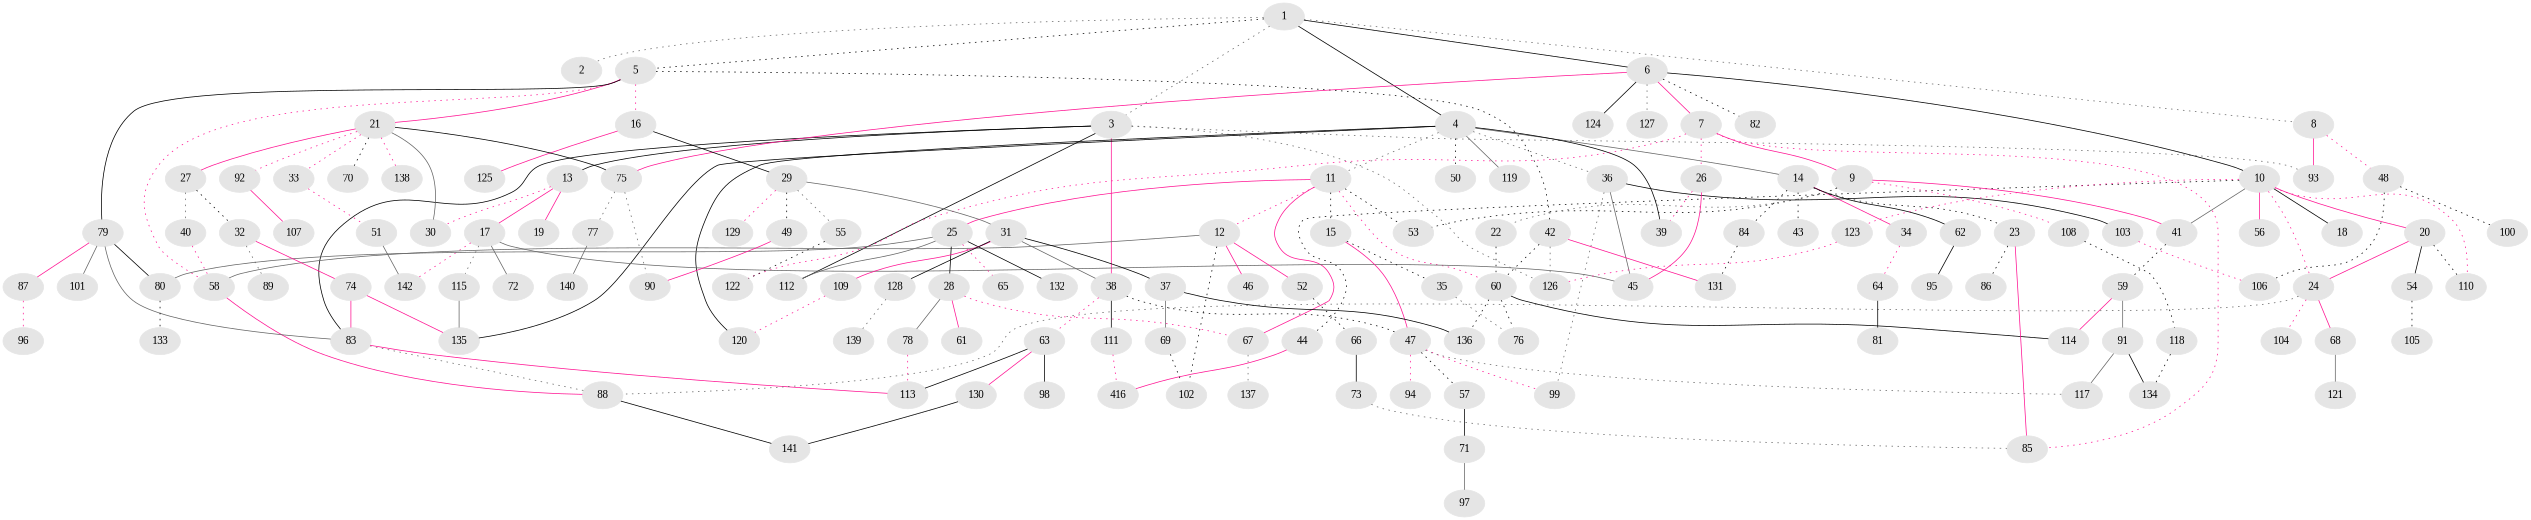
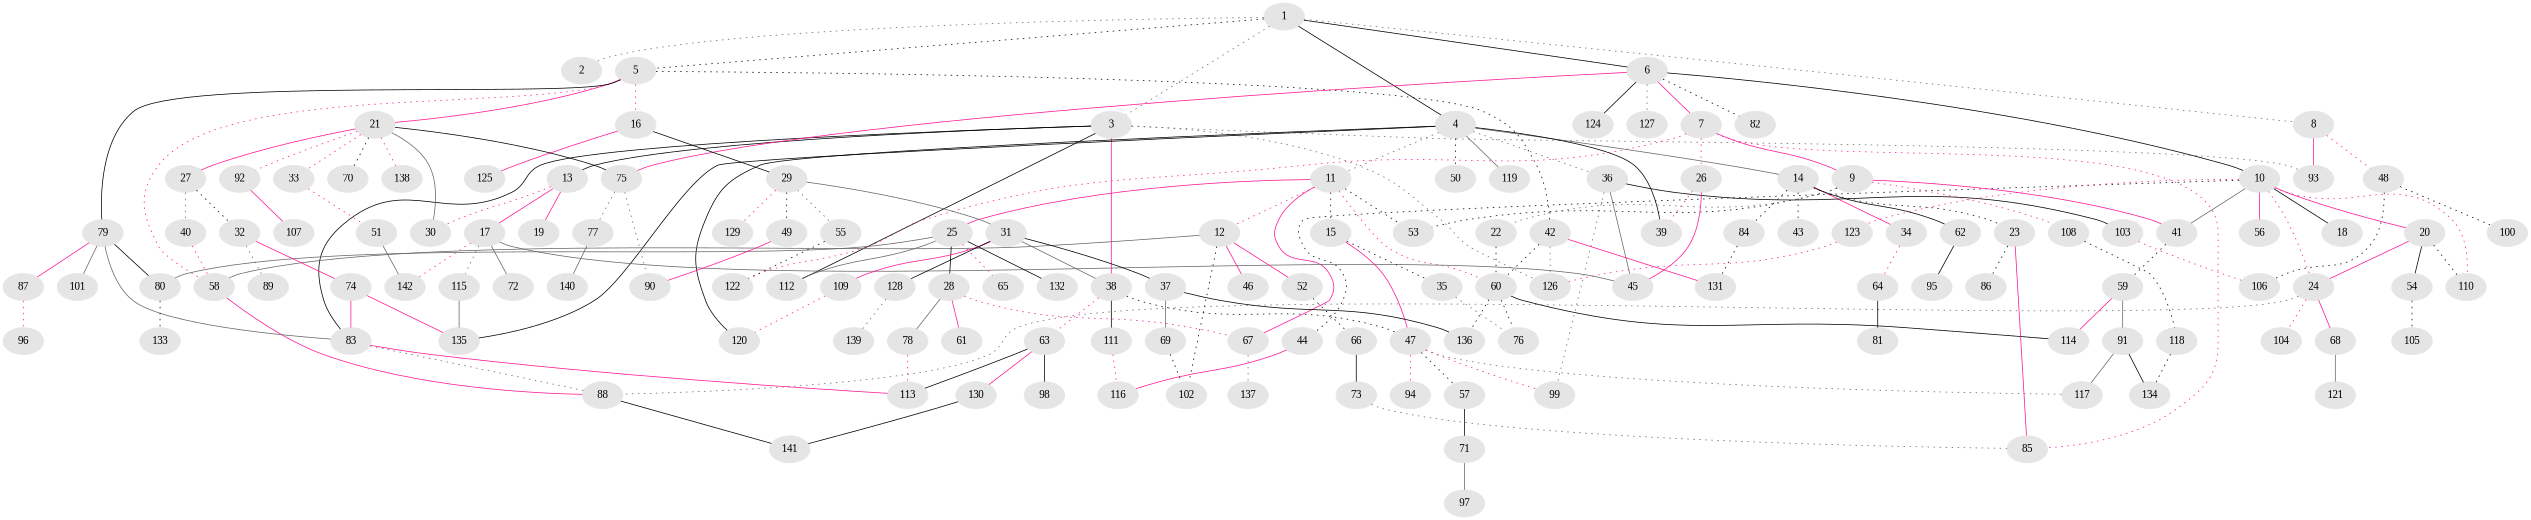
(1118, 395) -> (1118, 395)
